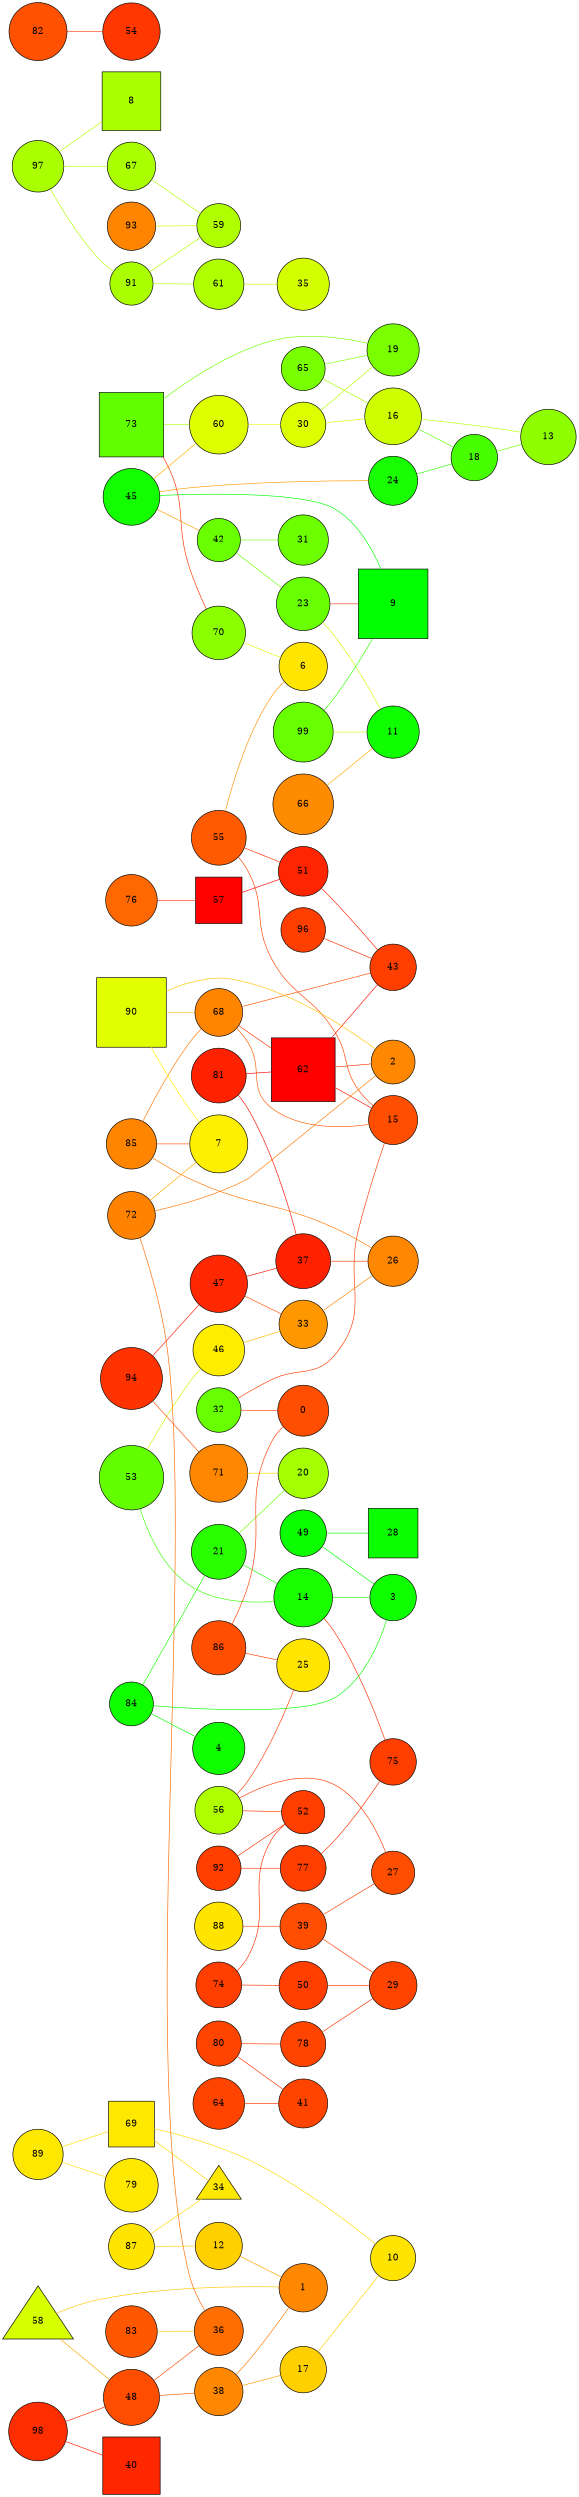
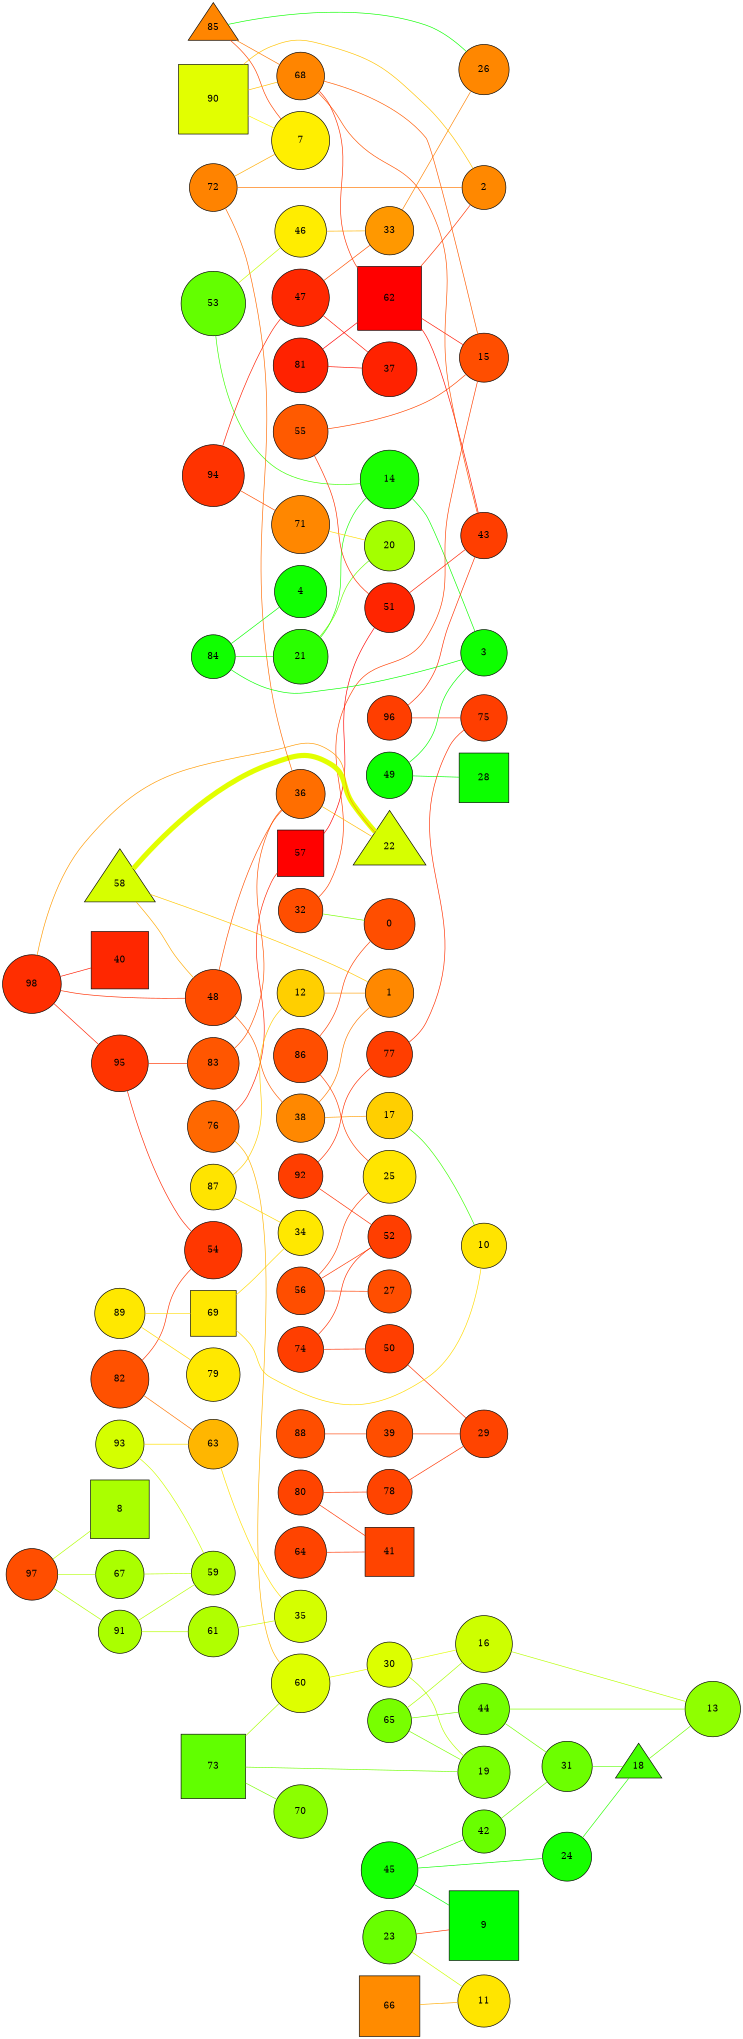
(38, 166) -> (32, 1574)
(131, 226) -> (120, 1444)
(436, 438) -> (608, 1766)
(474, 458) -> (639, 1766)
(175, 461) -> (262, 1400)
(264, 483) -> (480, 1863)
(176, 519) -> (440, 1850)
(182, 533) -> (261, 1791)
(259, 570) -> none
(303, 666) -> none
(303, 732) -> none
(393, 732) -> (484, 2001)
(303, 804) -> (390, 2006)
none -> (390, 847)
none -> (120, 1063)
(131, 1144) -> (213, 28)
(262, 1204) -> (352, 13)
(349, 1261) -> none
(219, 1410) -> (301, 911)
(259, 1410) -> (344, 917)
none -> (213, 1444)
(360, 1680) -> (434, 718)
none -> (484, 1709)
(219, 1810) -> (301, 1291)
(349, 1899) -> none
(219, 1926) -> (301, 1434)
(303, 2103) -> (390, 1552)
(219, 2188) -> (301, 1233)
(348, 2314) -> (447, 1173)
(176, 2331) -> (262, 943)
